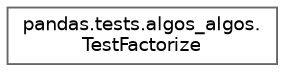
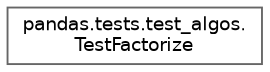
(142, 36) -> (135, 36)
